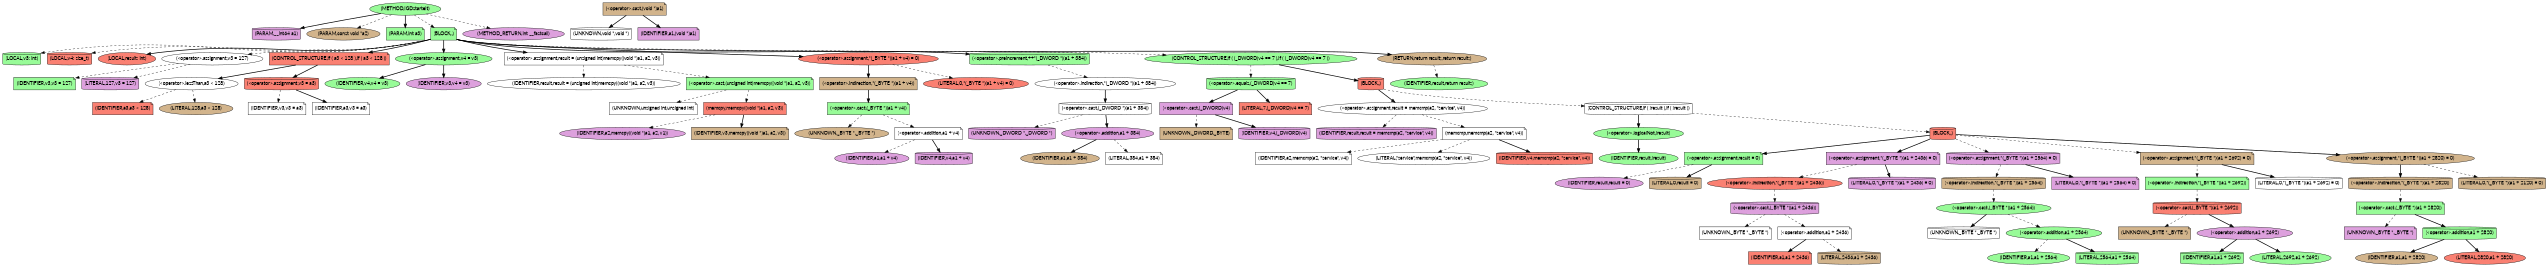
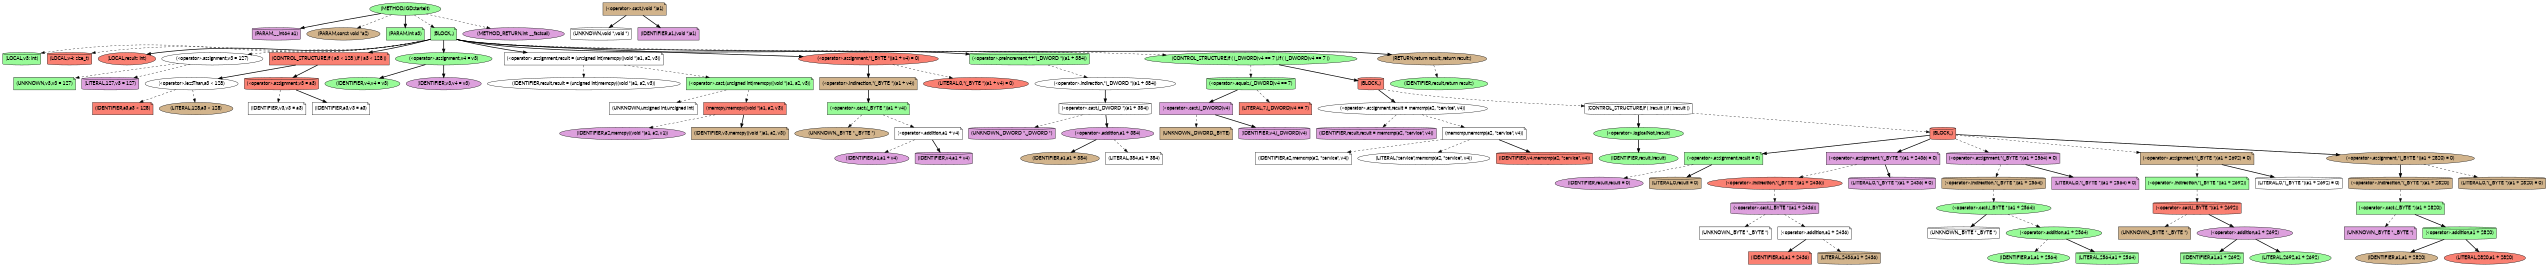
(45, 84) -> (45, 84)
(1262, 95) -> (1262, 95)
(2502, 183) -> (2502, 183)
